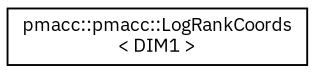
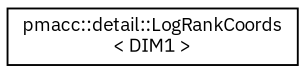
(157, 37) -> (153, 37)
